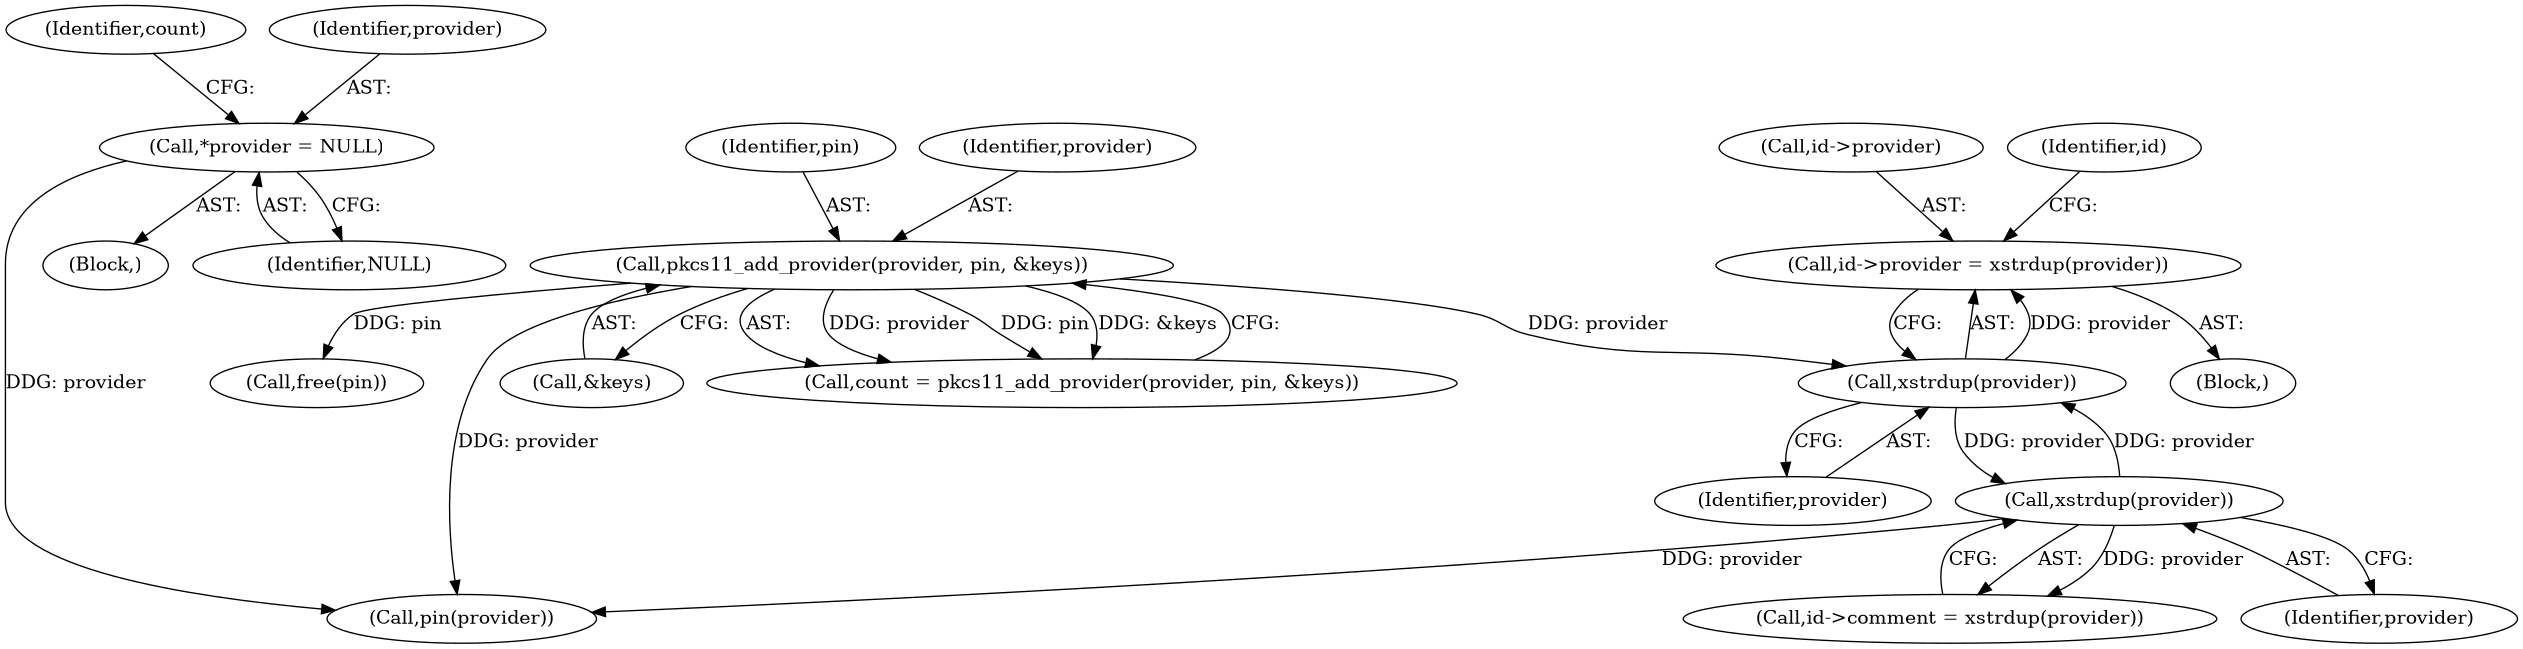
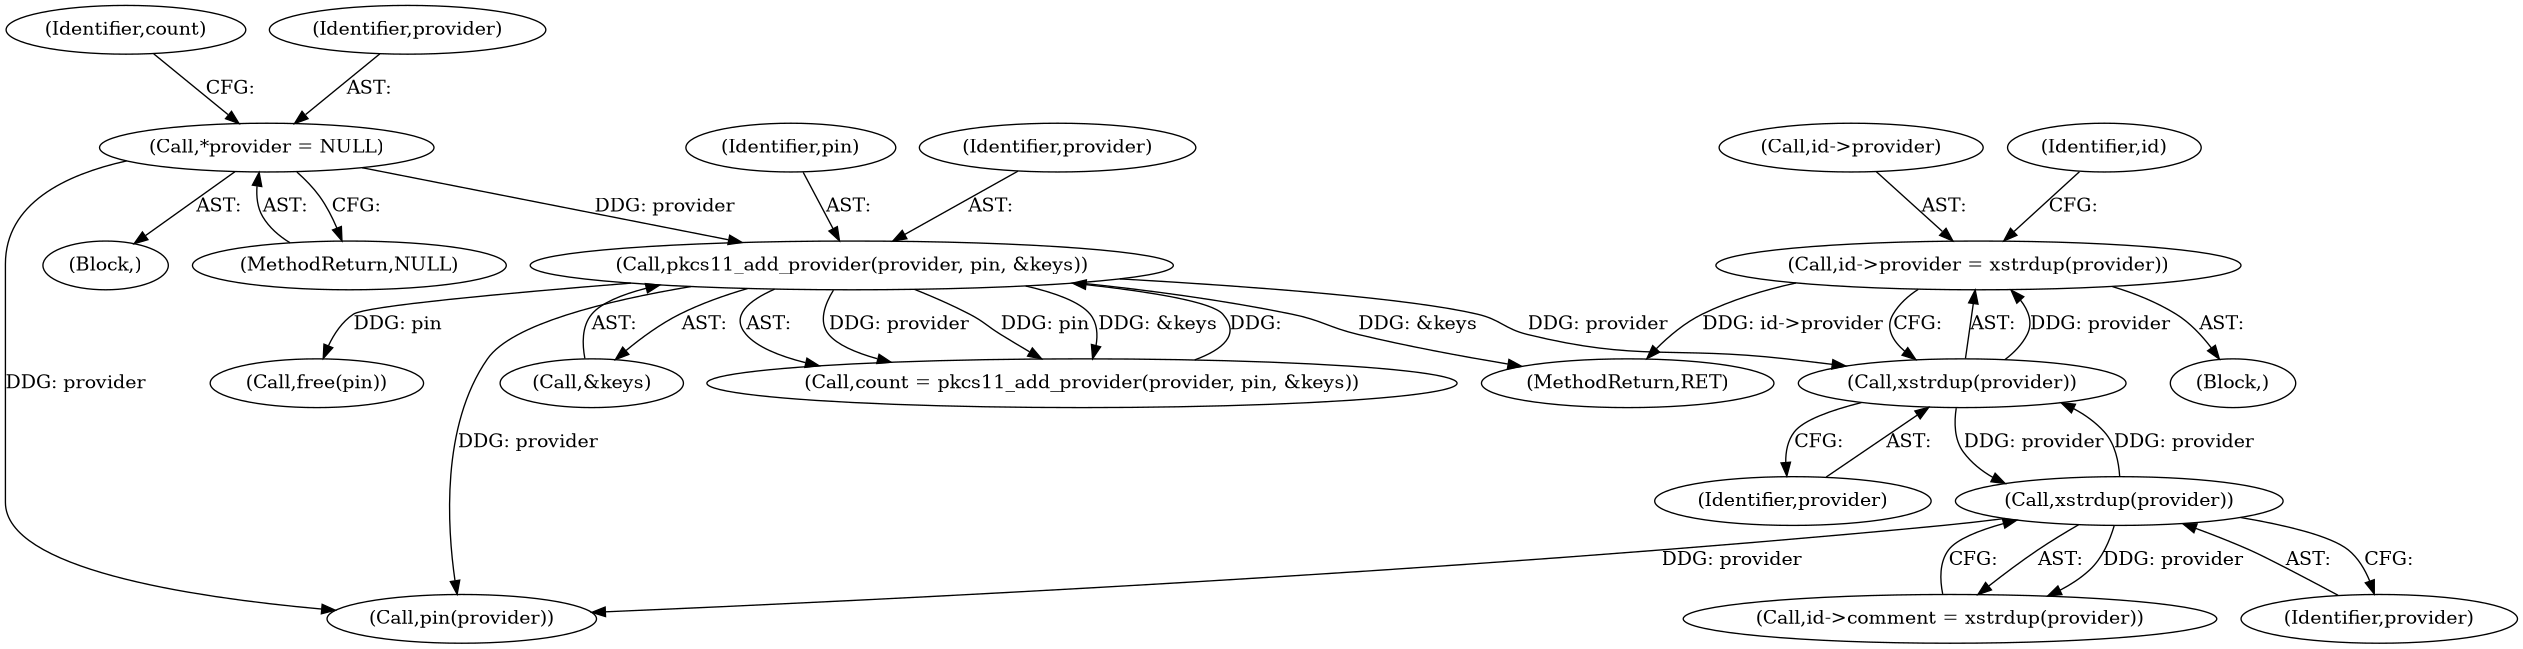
none -> (545, 204)
(349, 265) -> (349, 265)
(708, 324) -> (708, 324)
(1259, 324) -> (1259, 324)
none -> (1628, 383)
